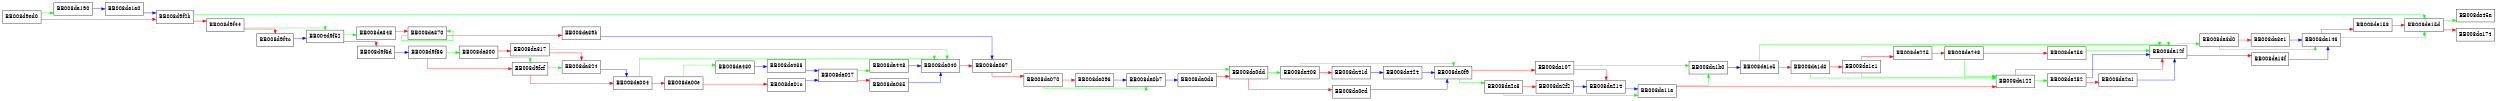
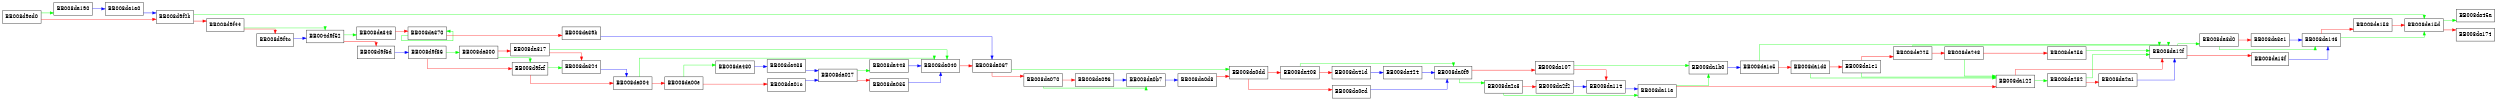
(2104, 55) -> (2104, 55)
(1273, 73) -> (1273, 73)
(1606, 87) -> (1606, 87)
